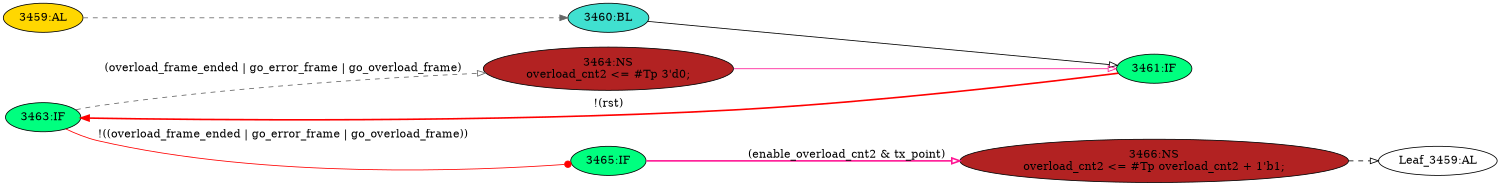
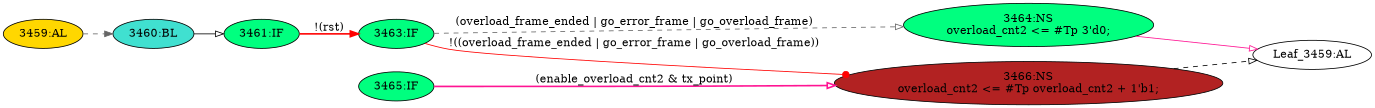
(608, 69) -> (1029, 25)
(921, 69) -> (1193, 42)
(313, 168) -> (633, 63)
